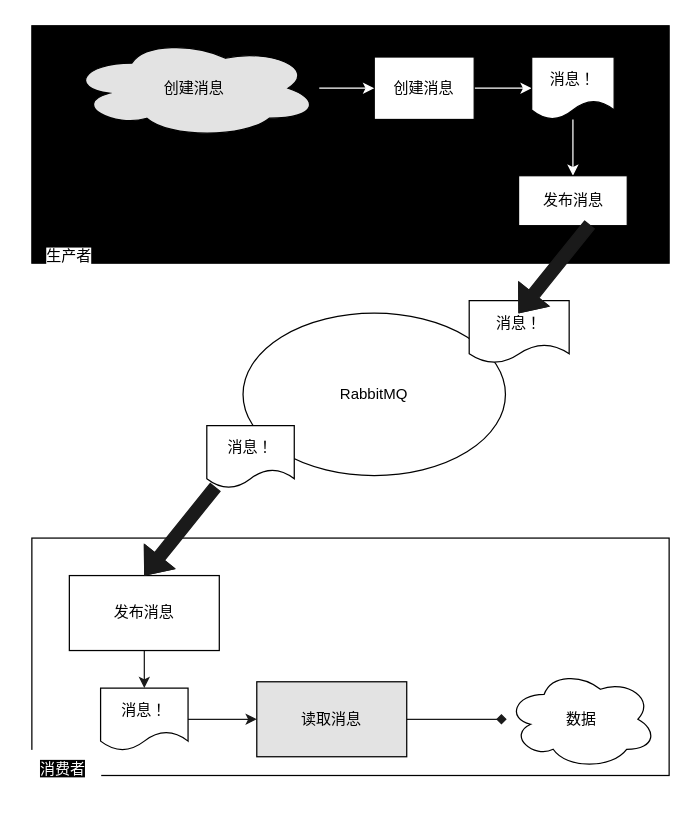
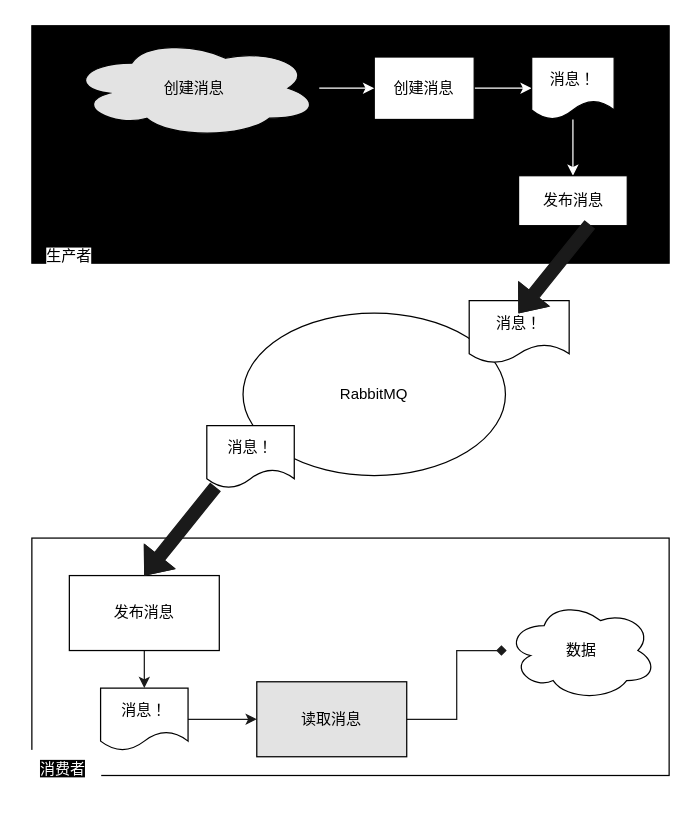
(582, 719) -> (582, 651)
